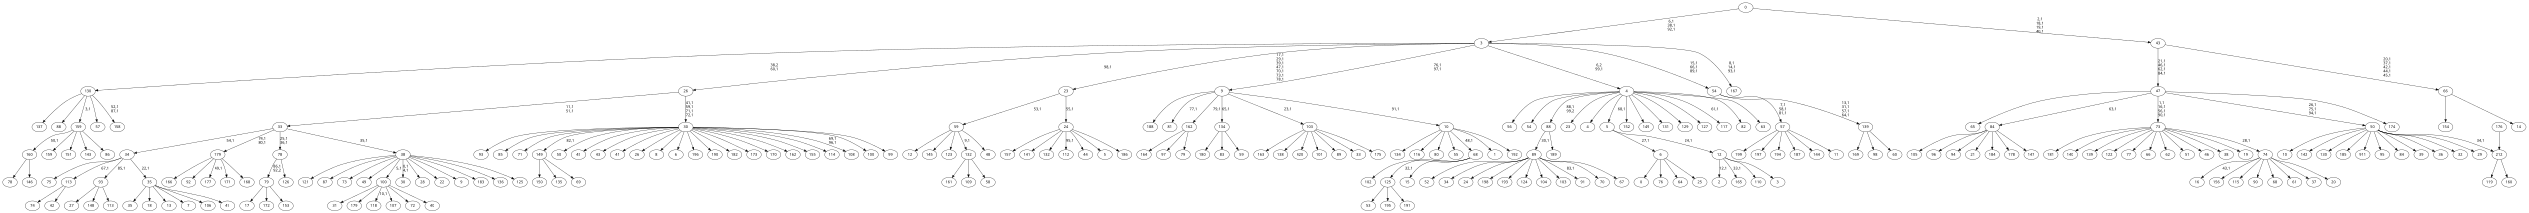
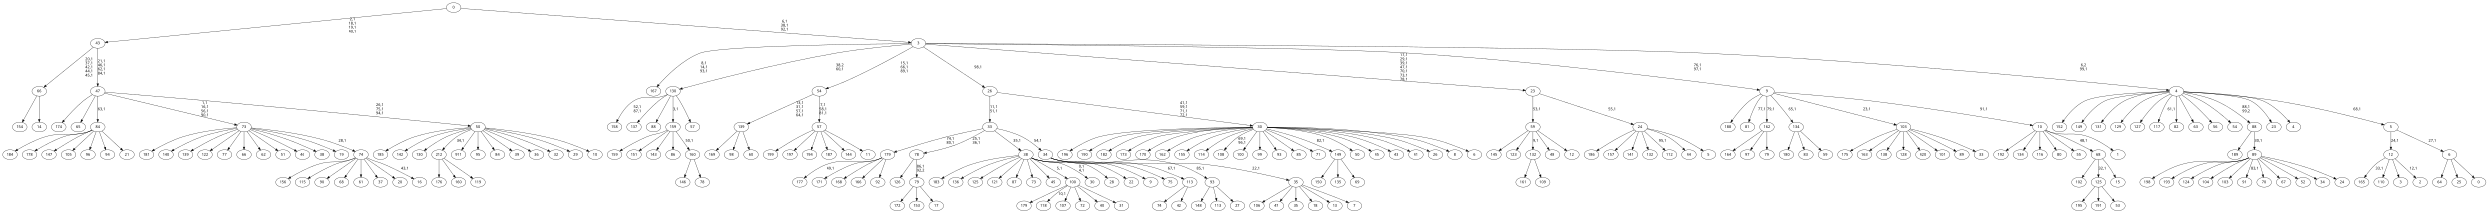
(2499, 139) -> (439, 167)
none -> (1903, 155)
(988, 182) -> none
(1661, 182) -> none
